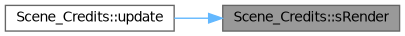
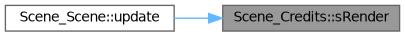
(90, 18) -> (90, 18)
